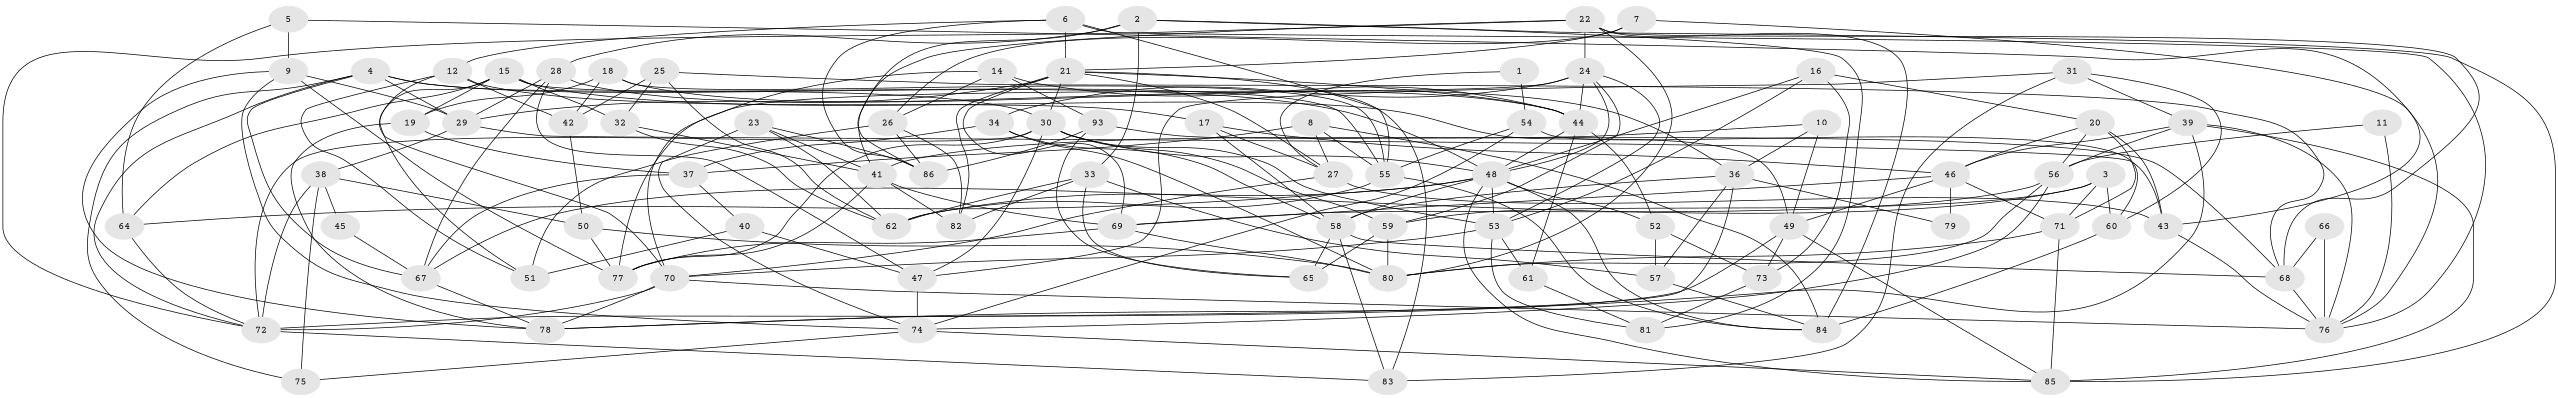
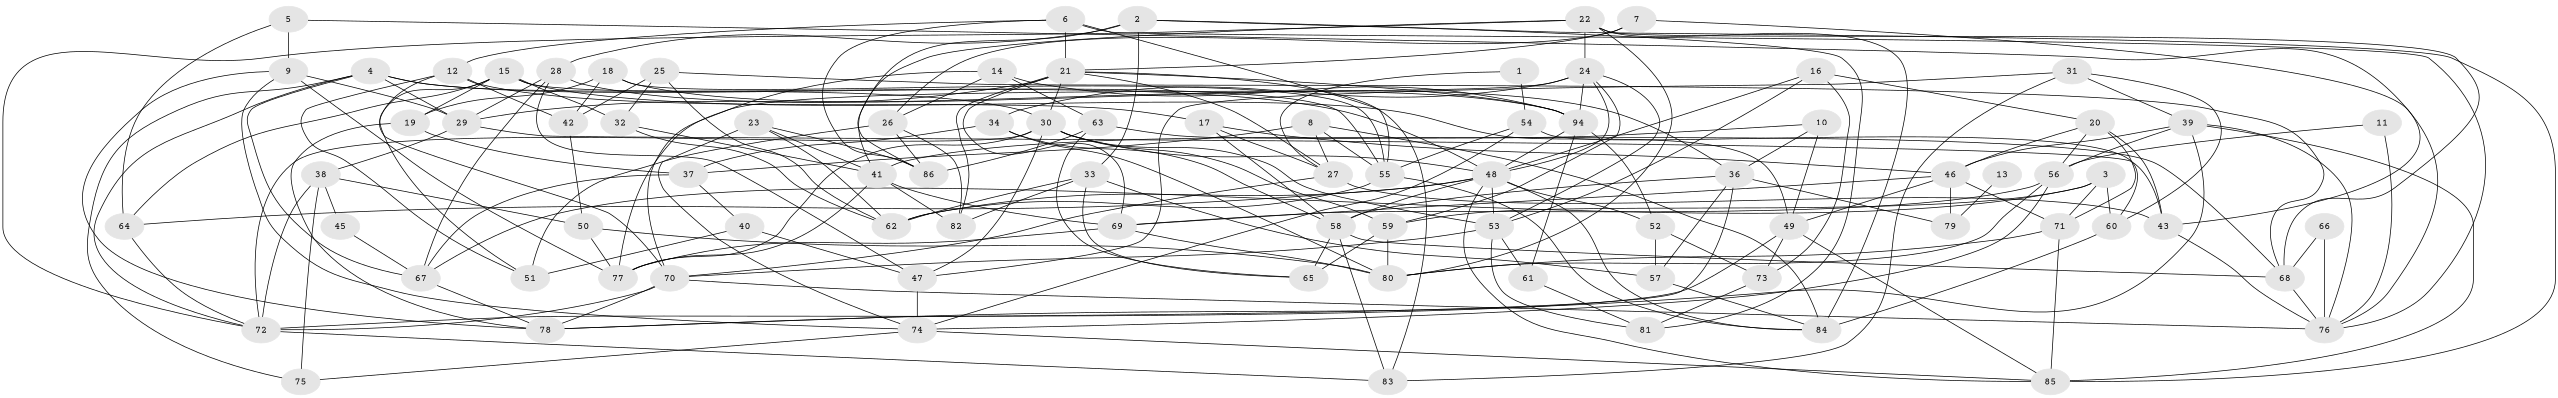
(1098, 123) -> (1098, 123)
(1578, 123) -> (1578, 123)
none -> (2002, 175)
